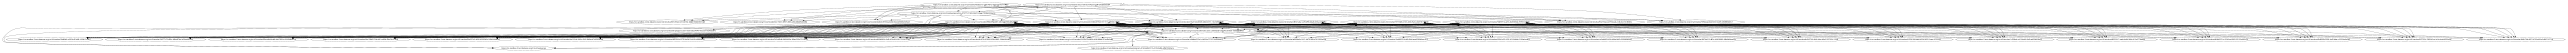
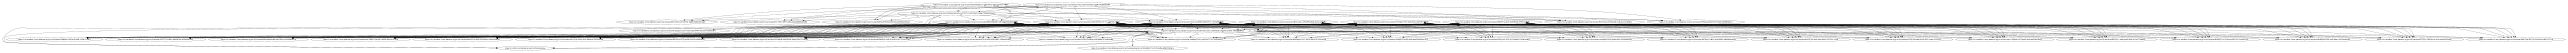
(524, 48) -> (525, 48)
